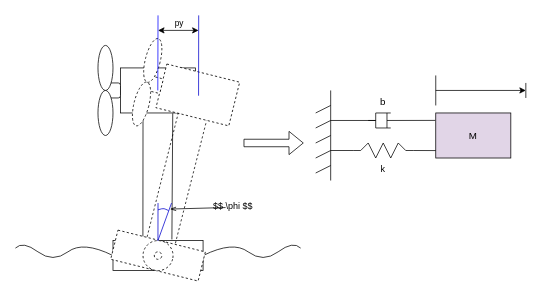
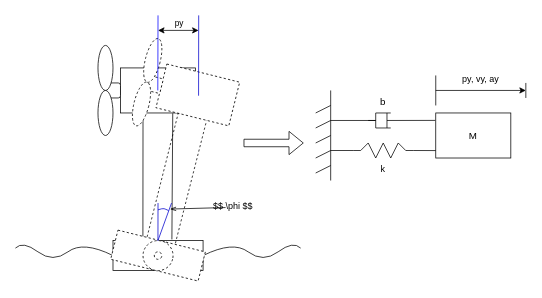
none -> (480, 79)
(473, 135) -> (473, 135)
